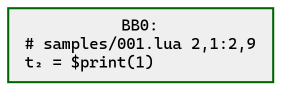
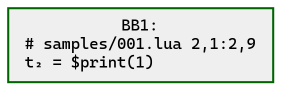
(141, 45) -> (141, 45)
